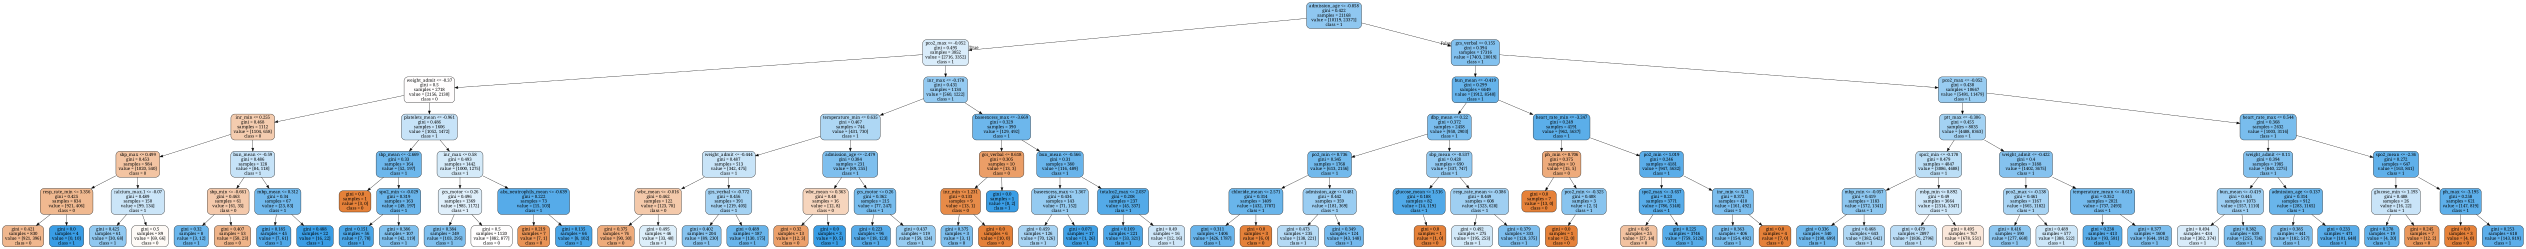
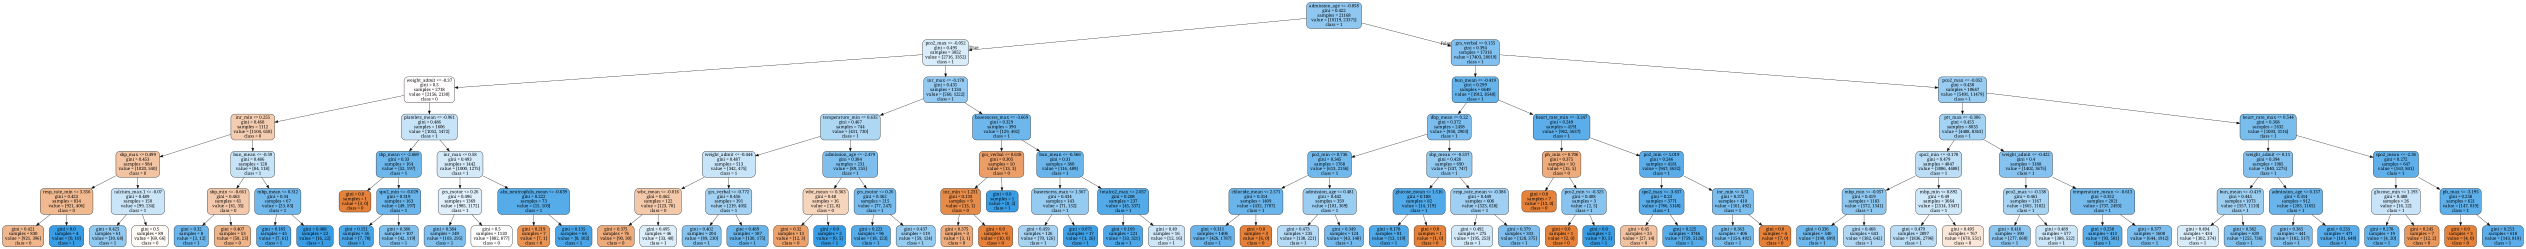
(957, 236) -> (957, 236)
none -> (1389, 236)
none -> (1599, 236)
